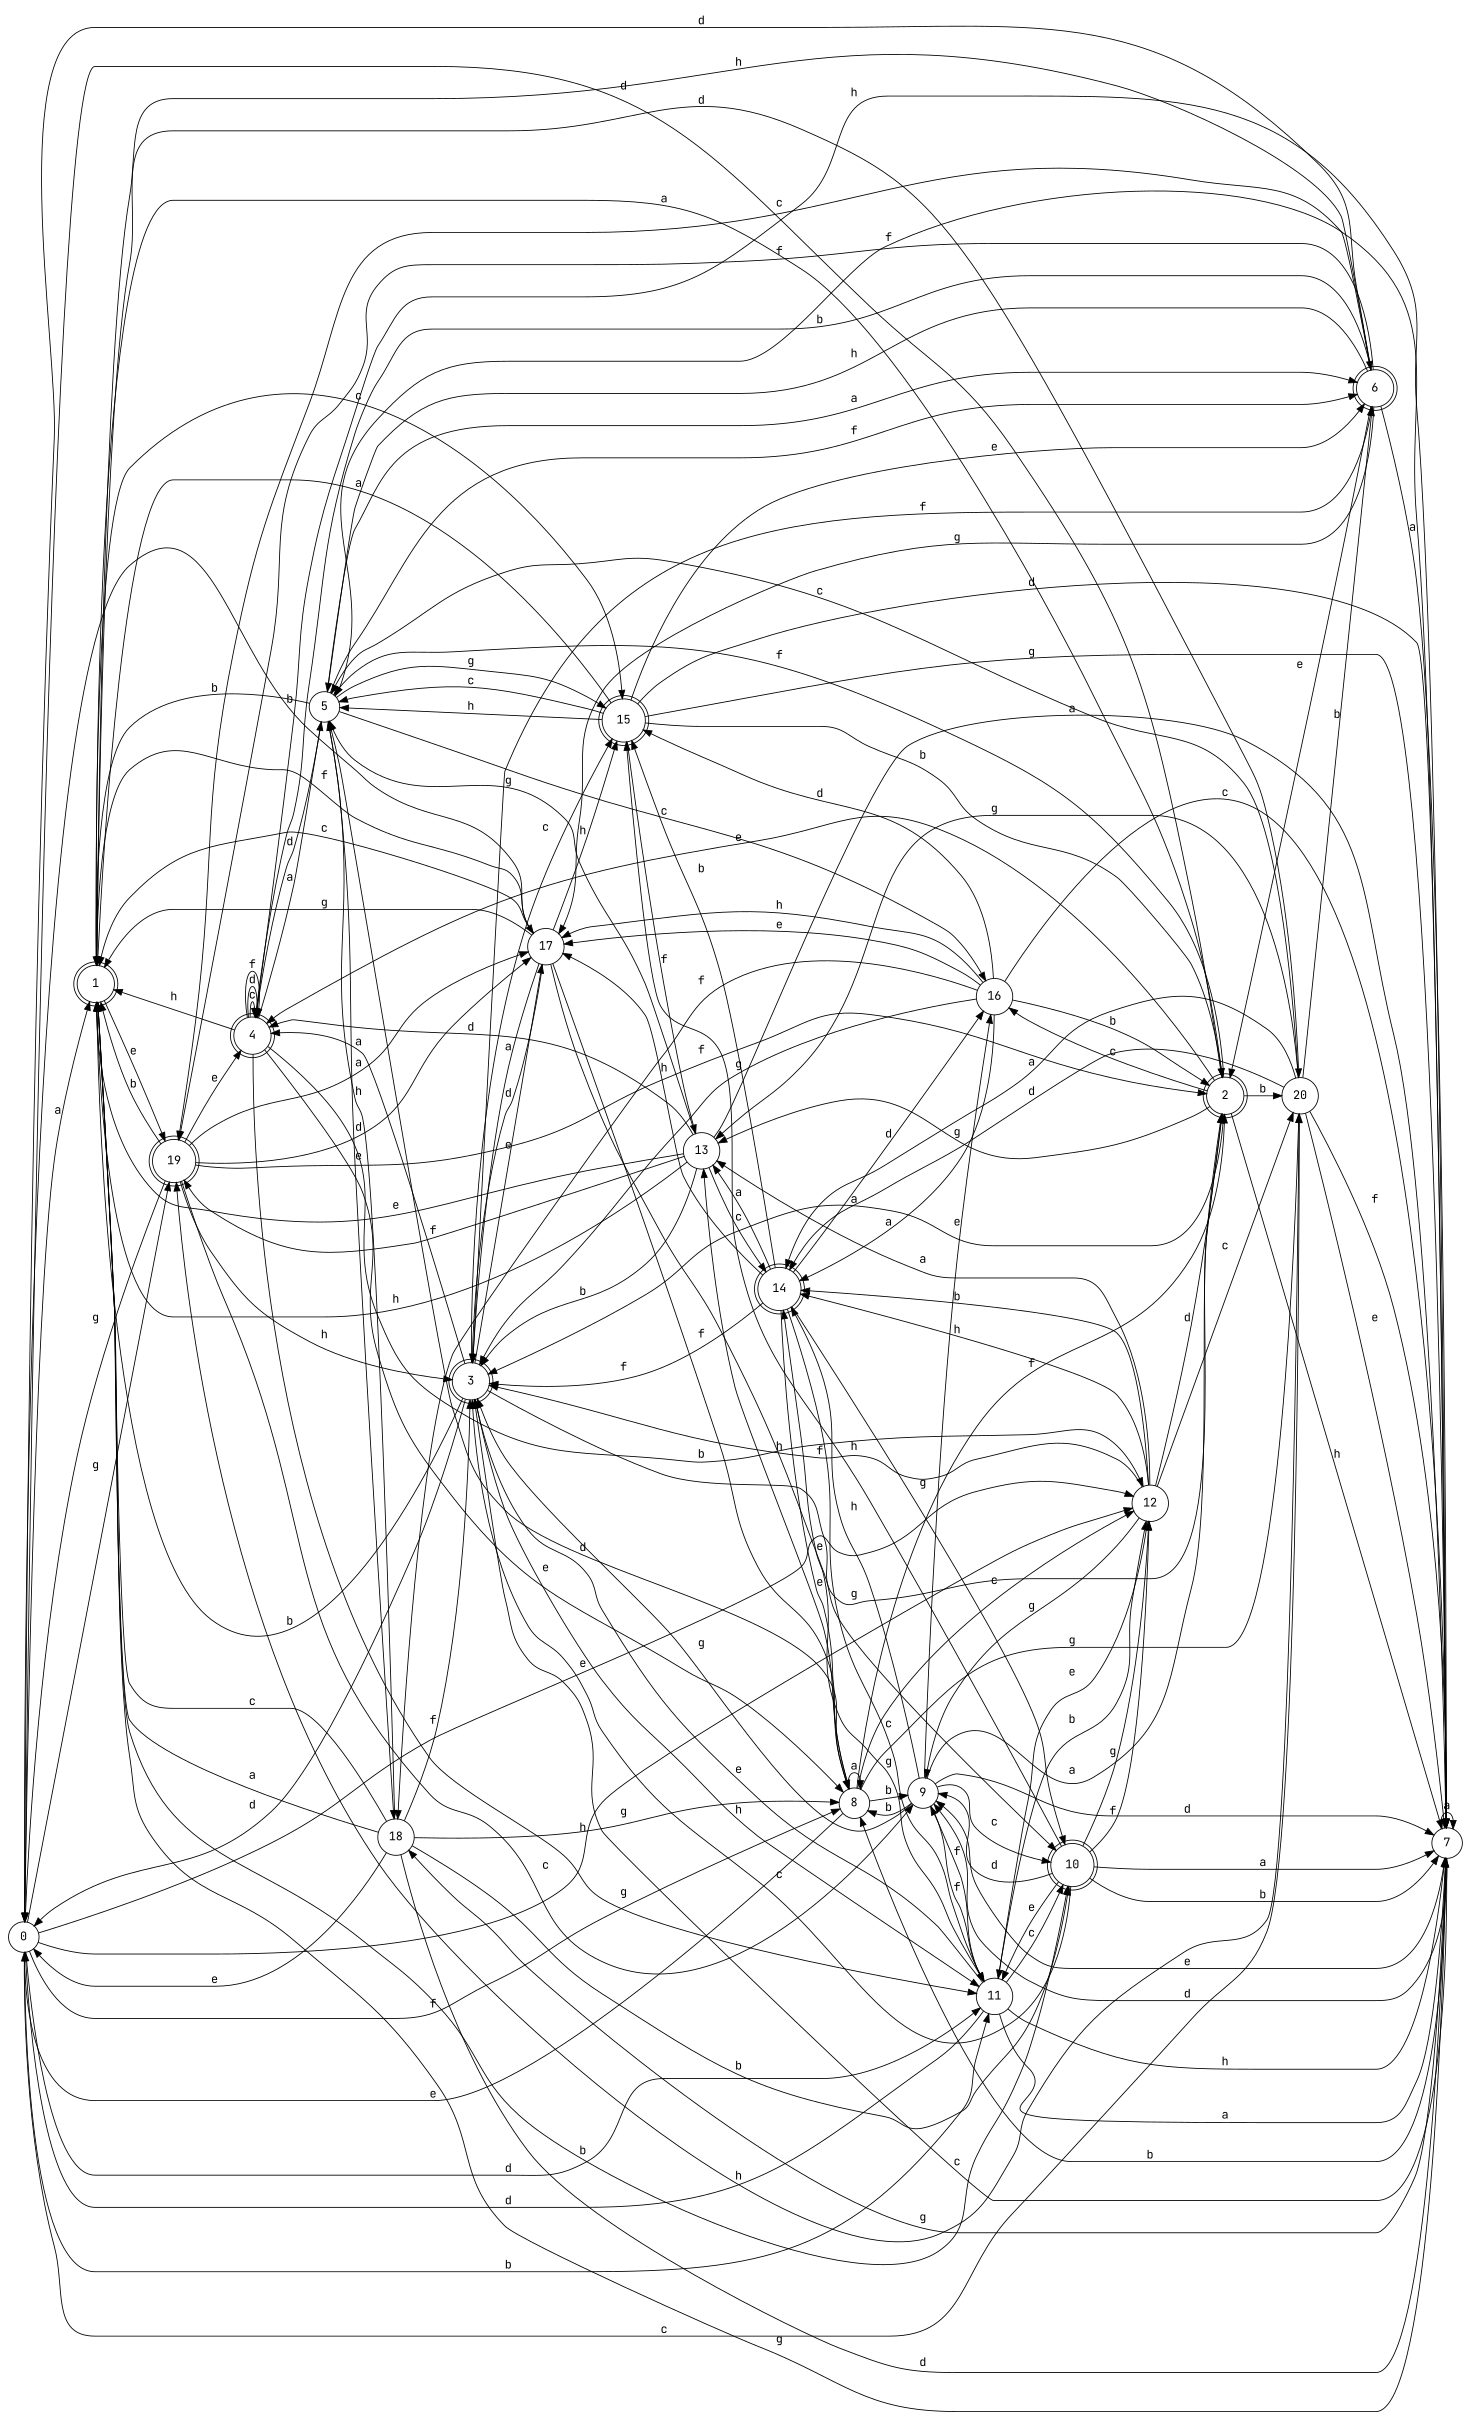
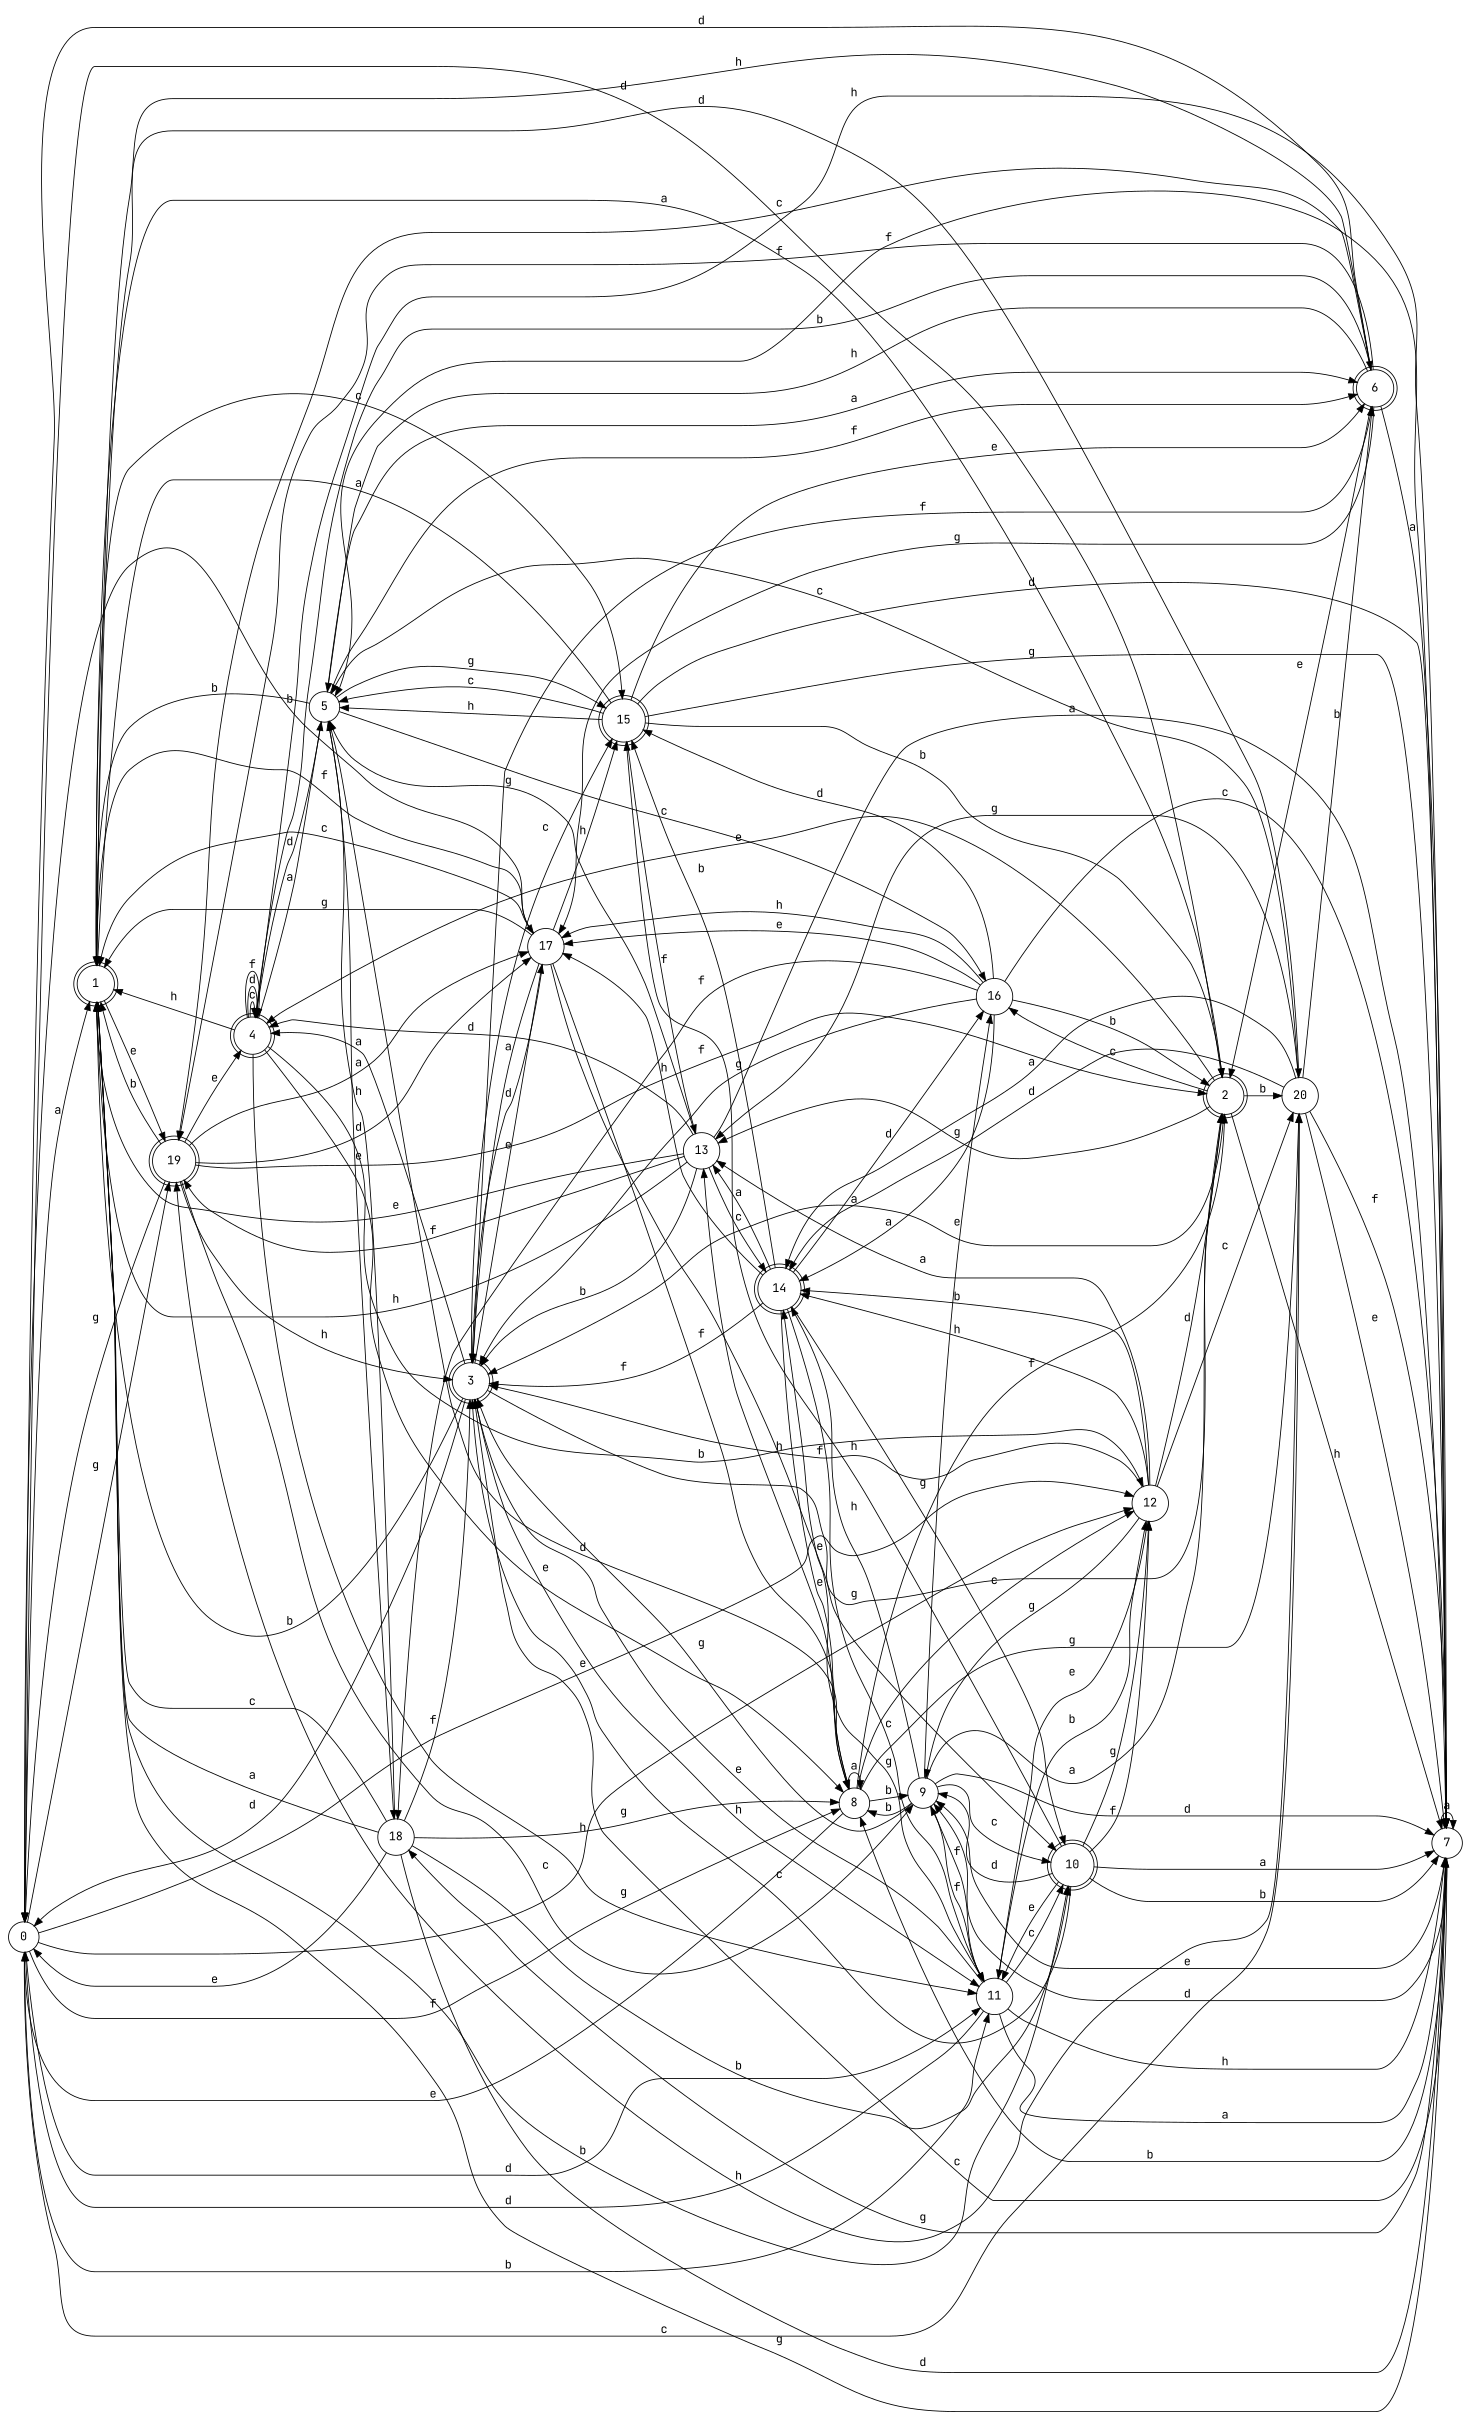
(872, 699) -> none
